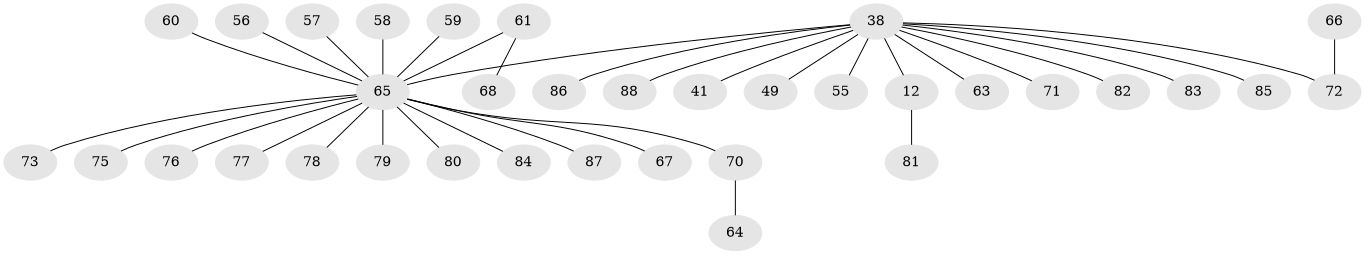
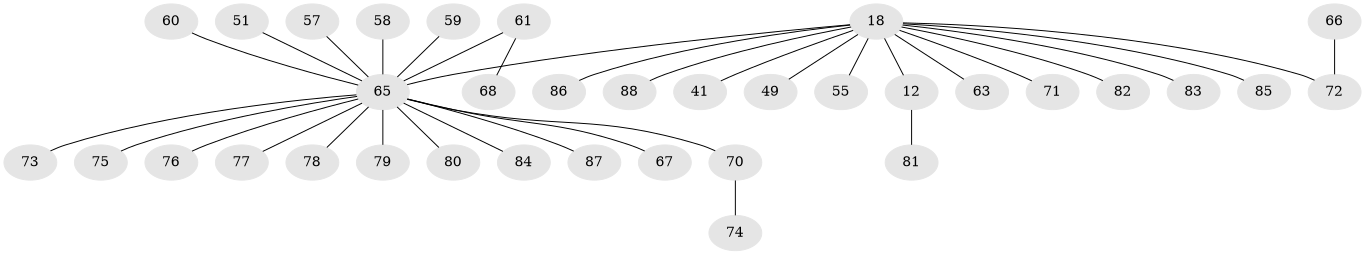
(242, 22) -> (242, 22)
(876, 22) -> (876, 22)
(735, 233) -> (735, 233)
